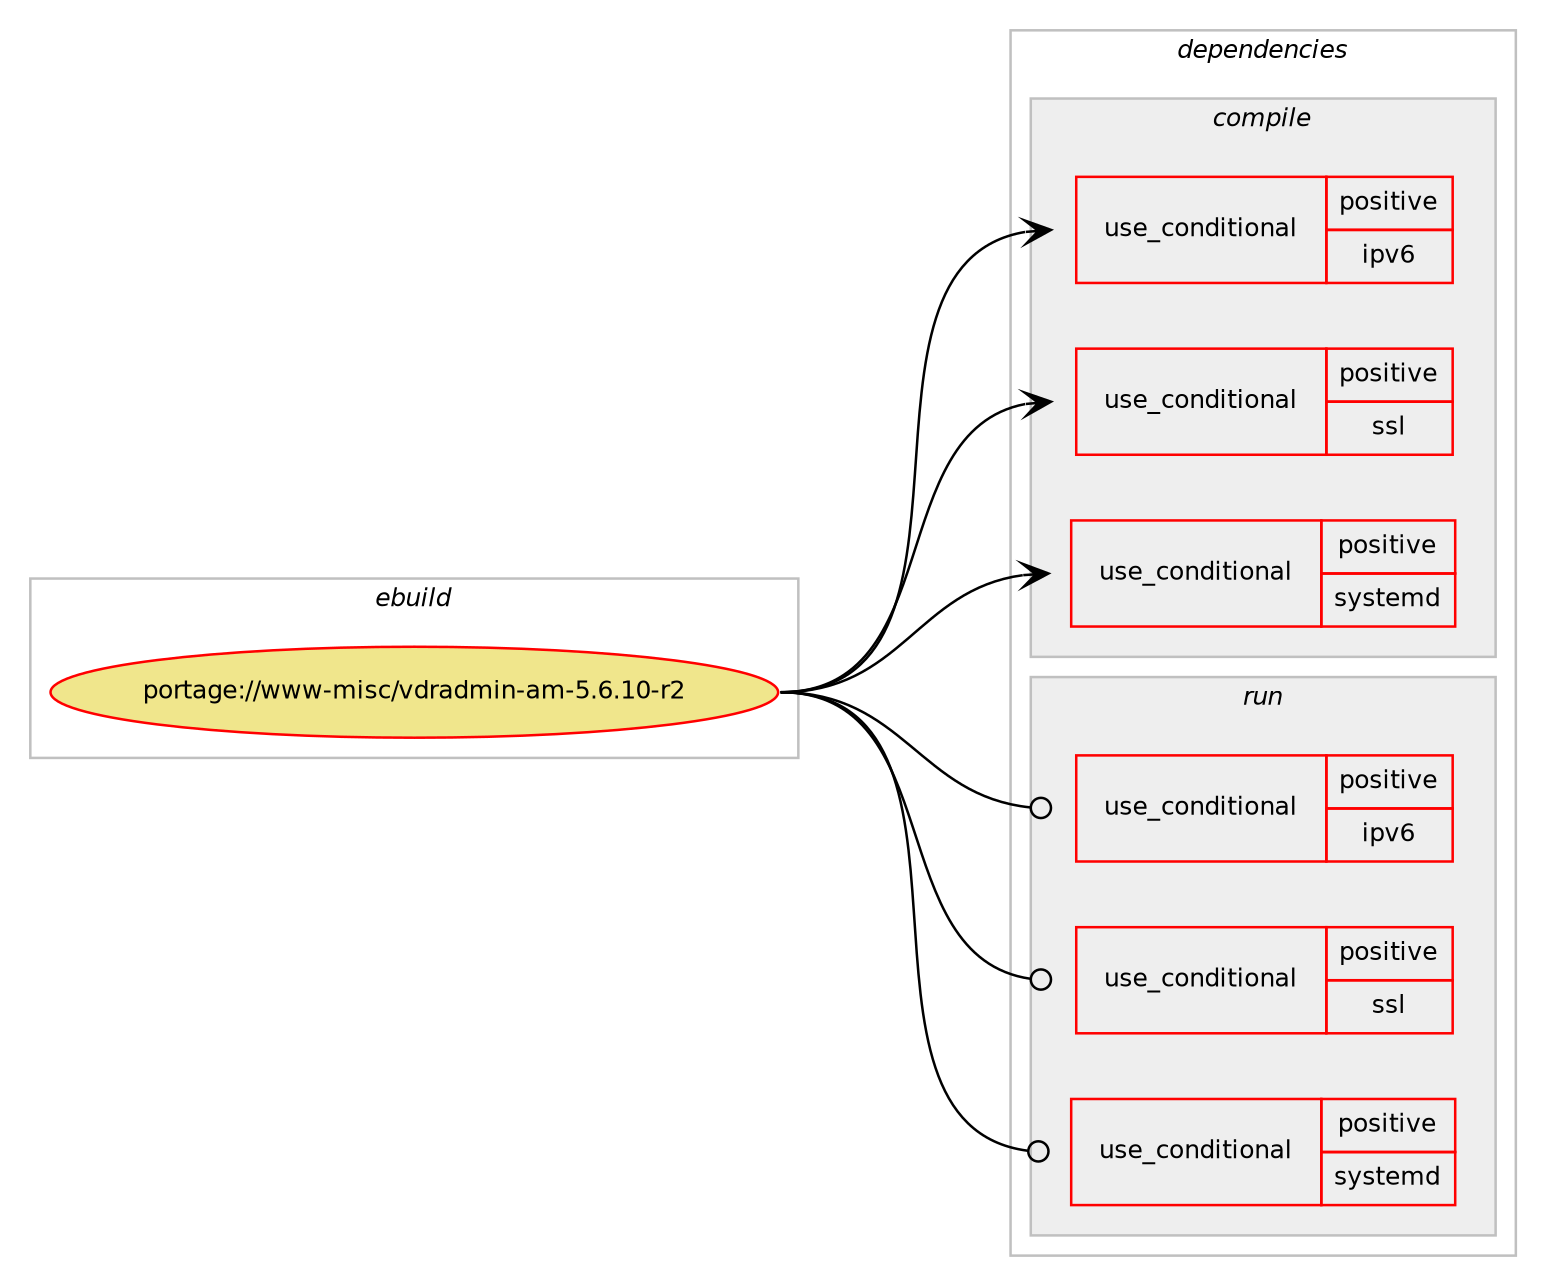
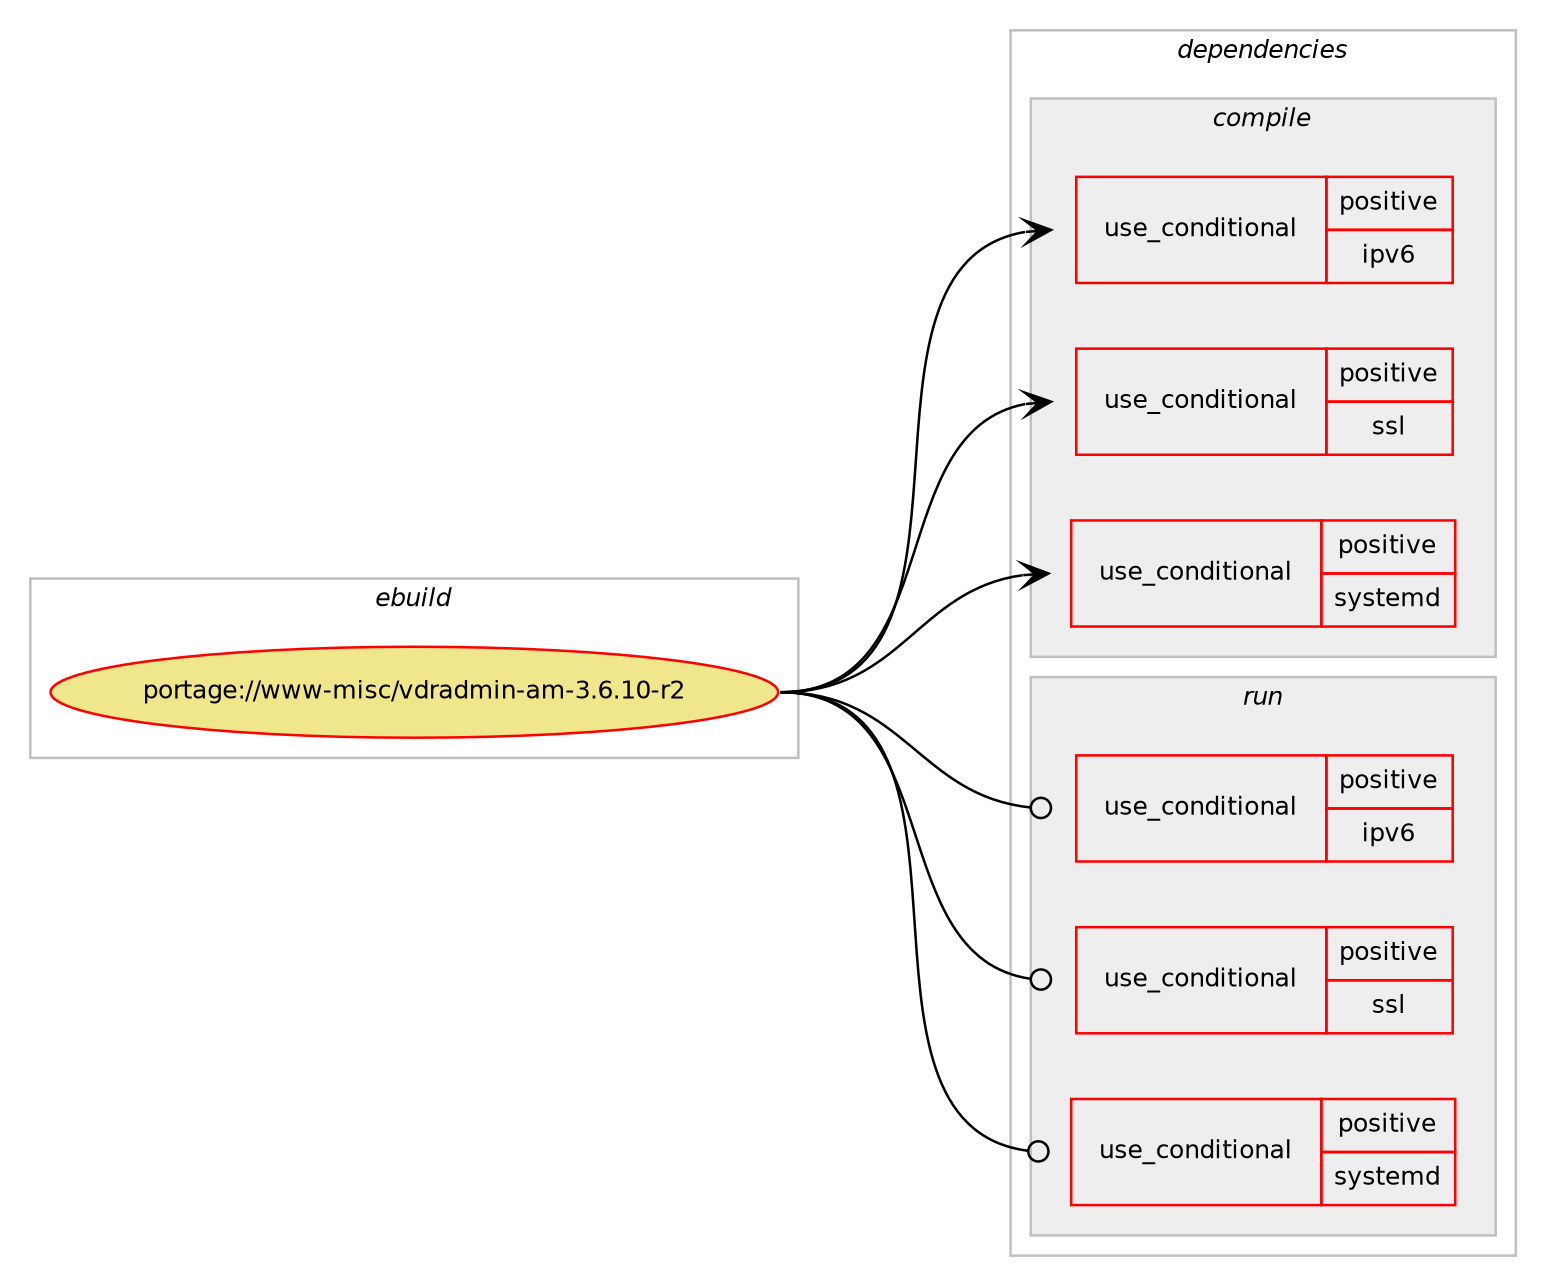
(414, 692) -> (414, 692)
